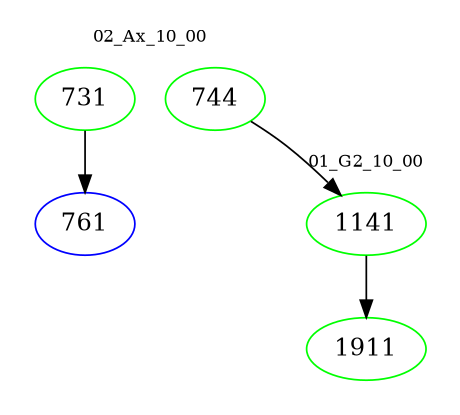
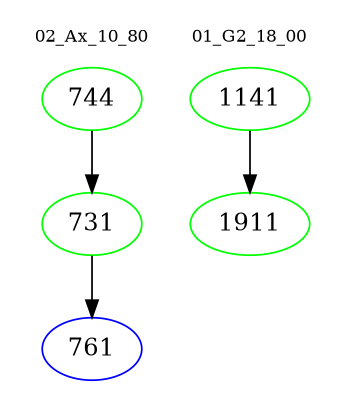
(150, 37) -> (92, 37)
(304, 161) -> (92, 153)
(366, 162) -> (250, 37)
